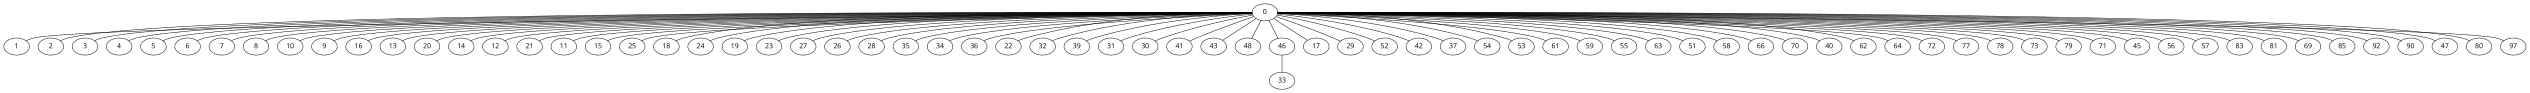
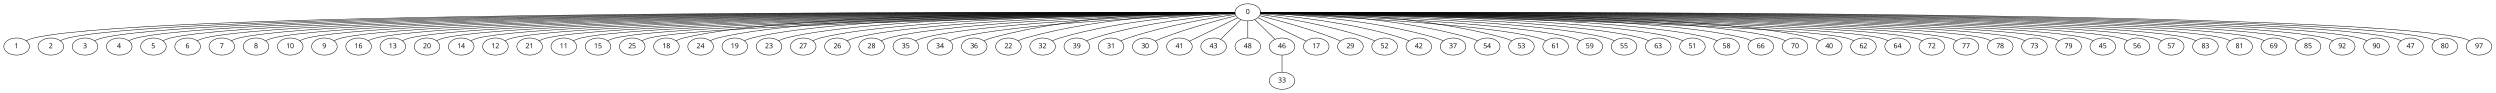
(2103, 47) -> none
